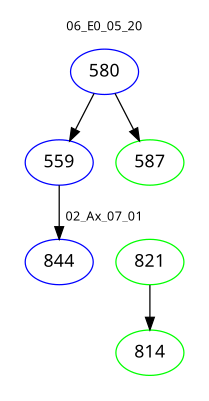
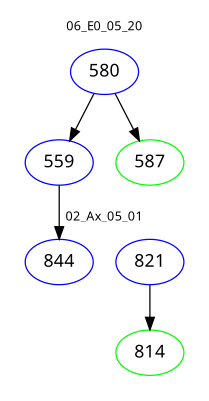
(105, 217) -> (105, 217)
(150, 262) -> (150, 262)
